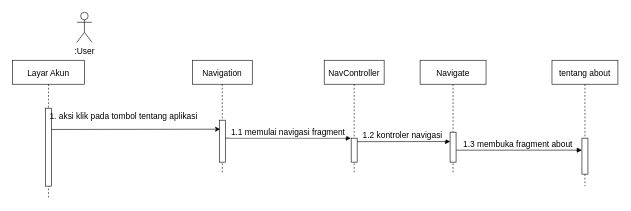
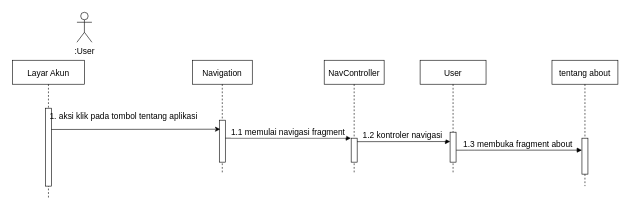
(453, 73) -> (453, 73)
